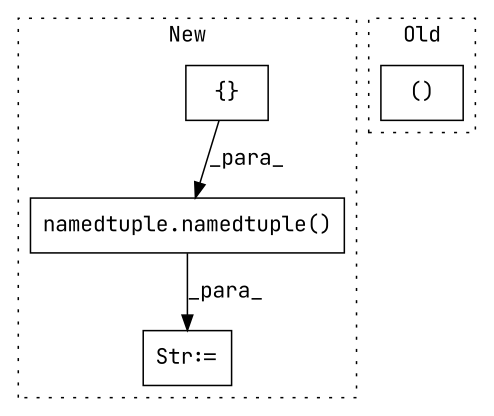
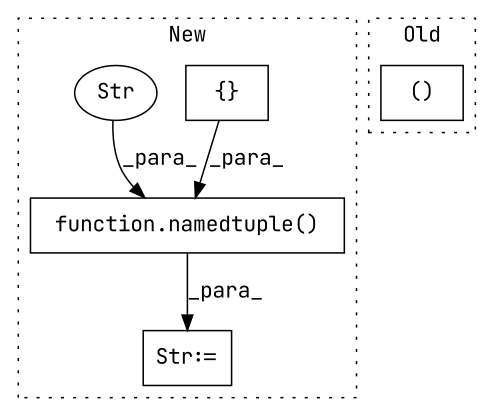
none -> (116, 93)
(187, 225) -> (187, 225)
